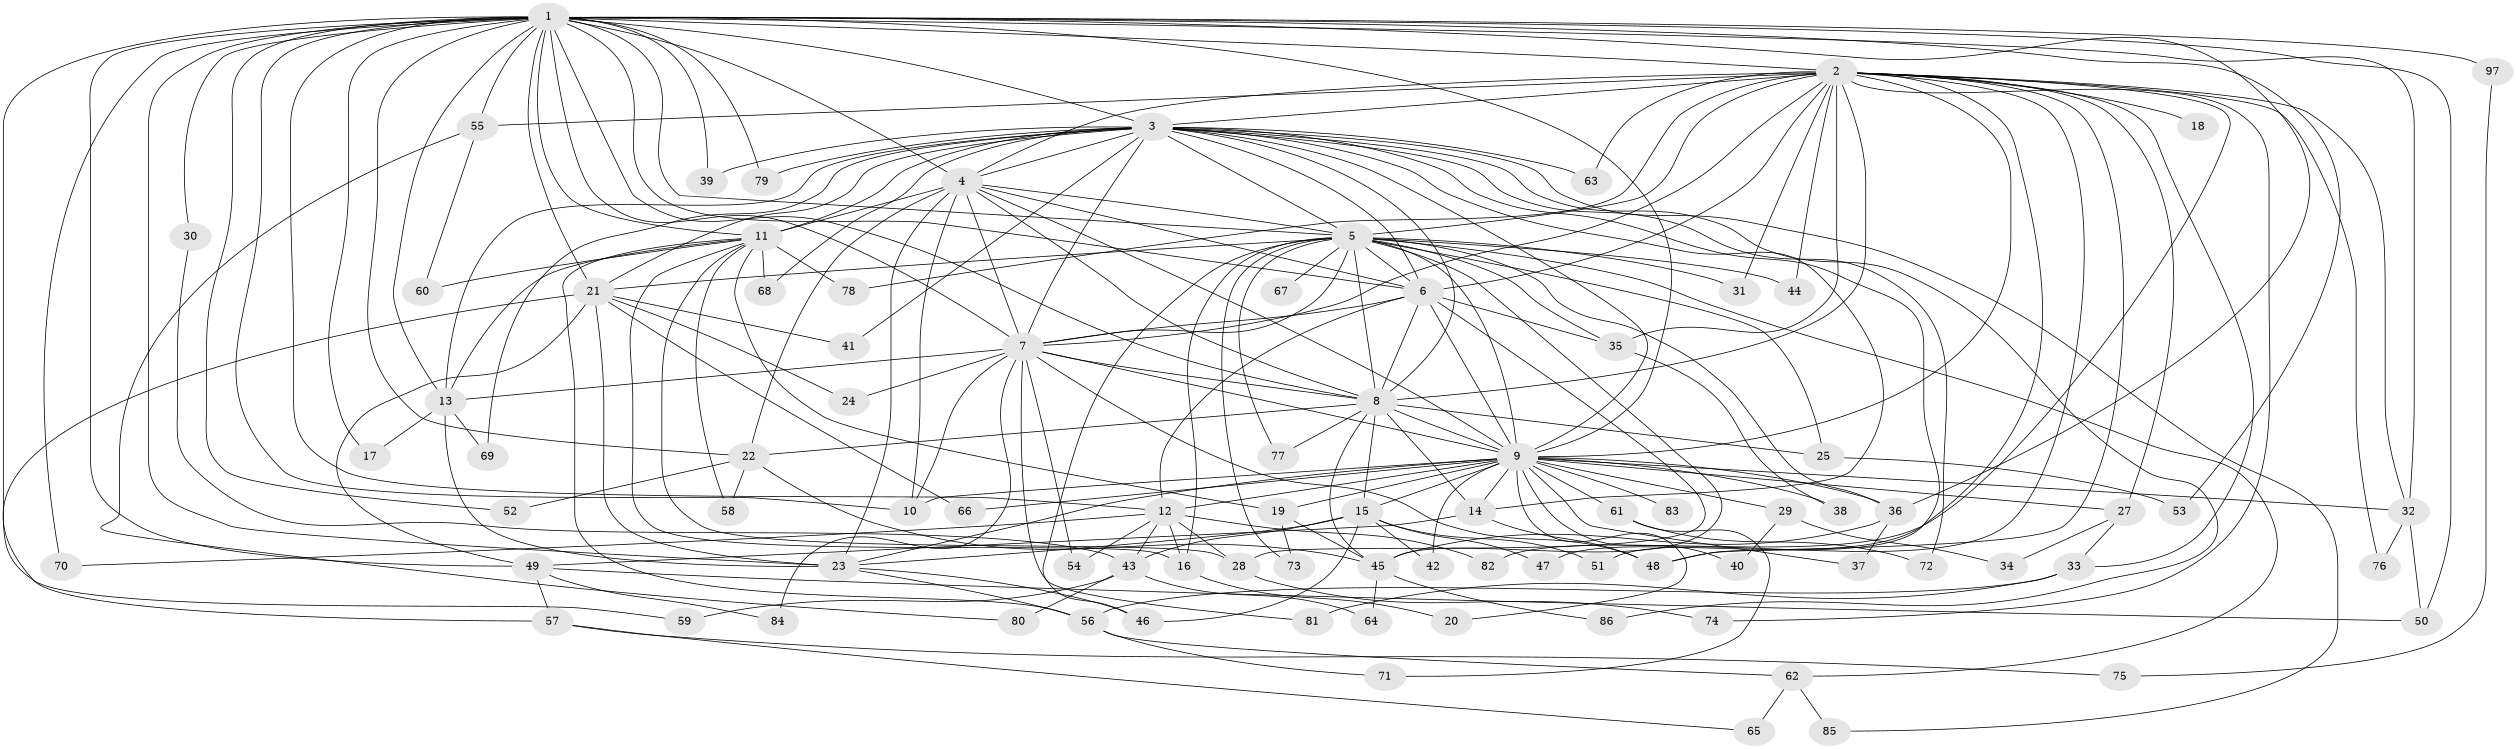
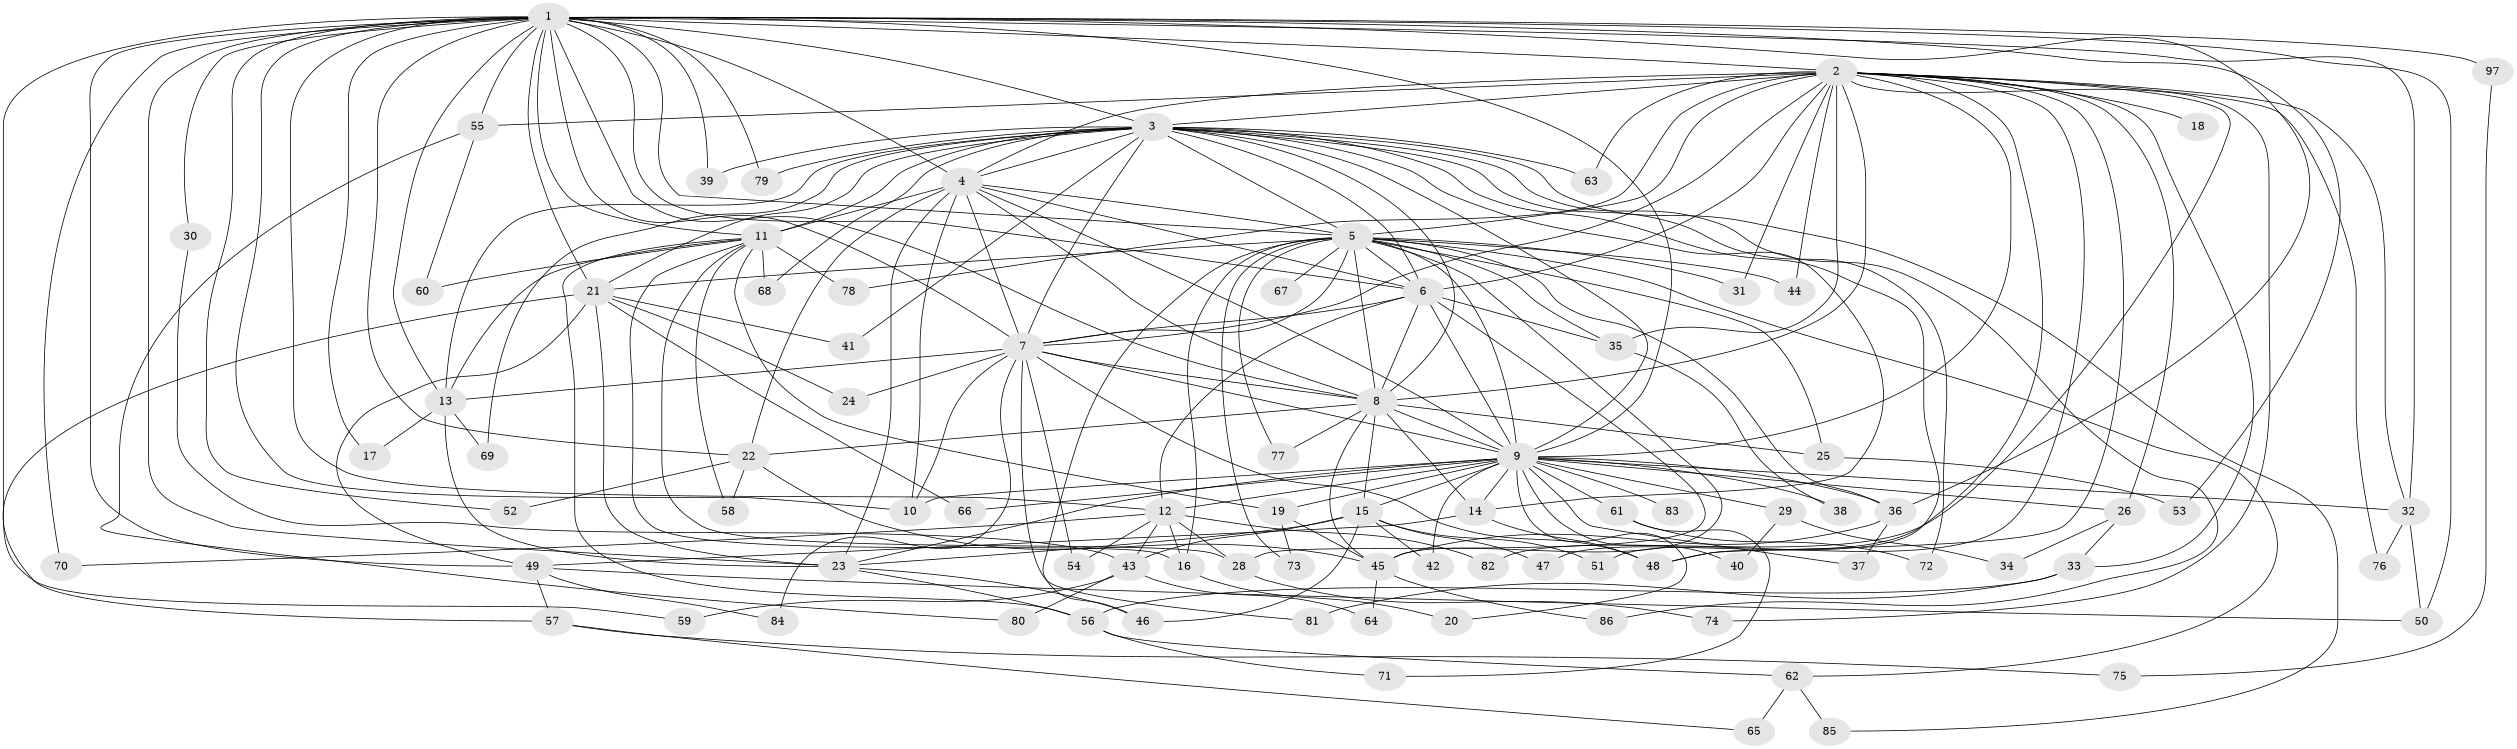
(2125, 512) -> (2125, 512)
